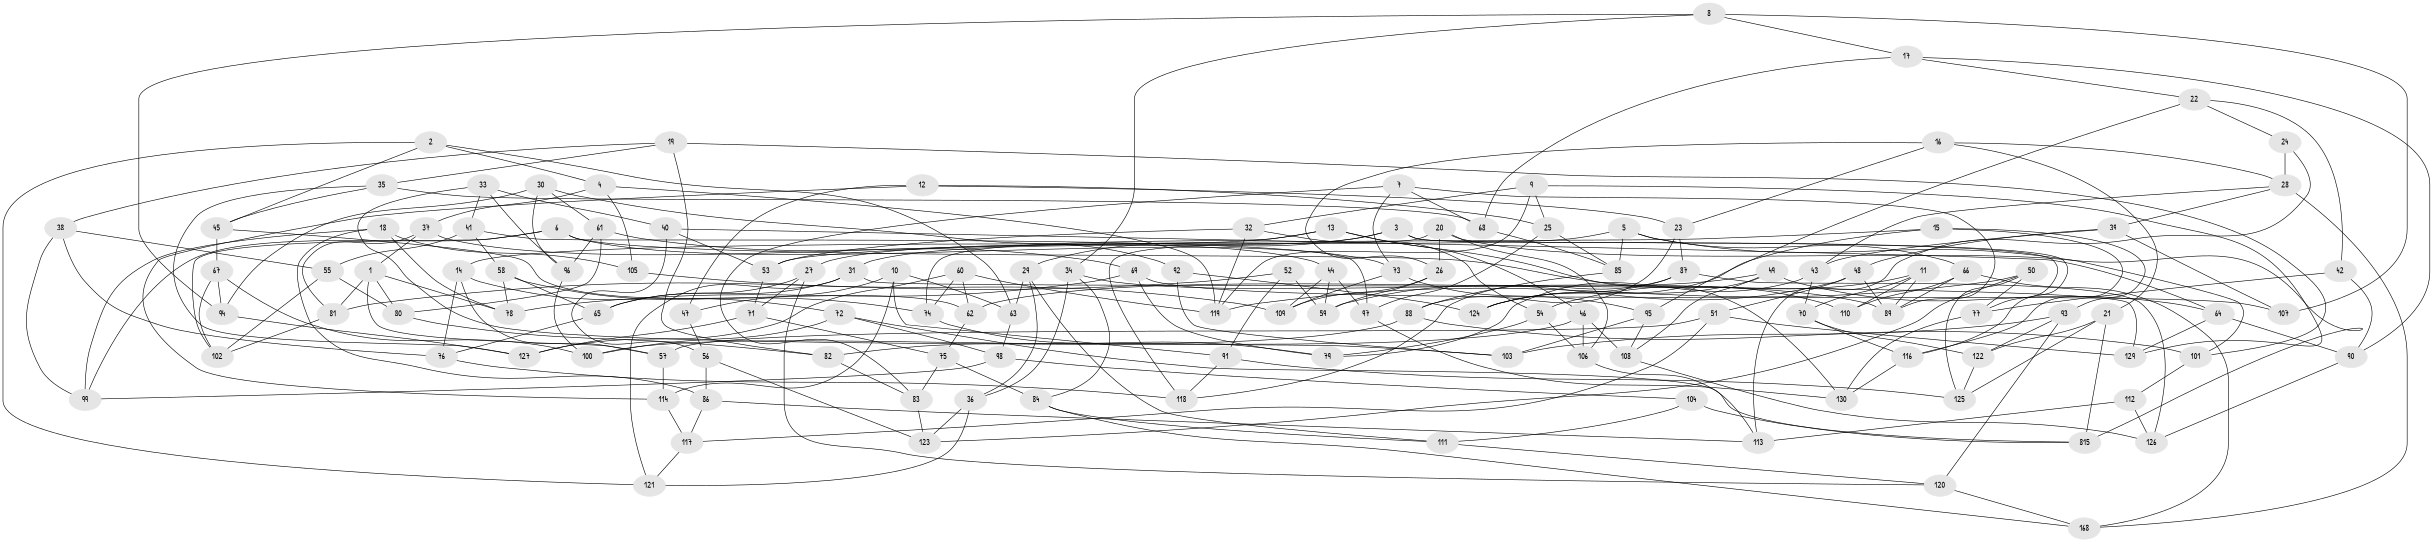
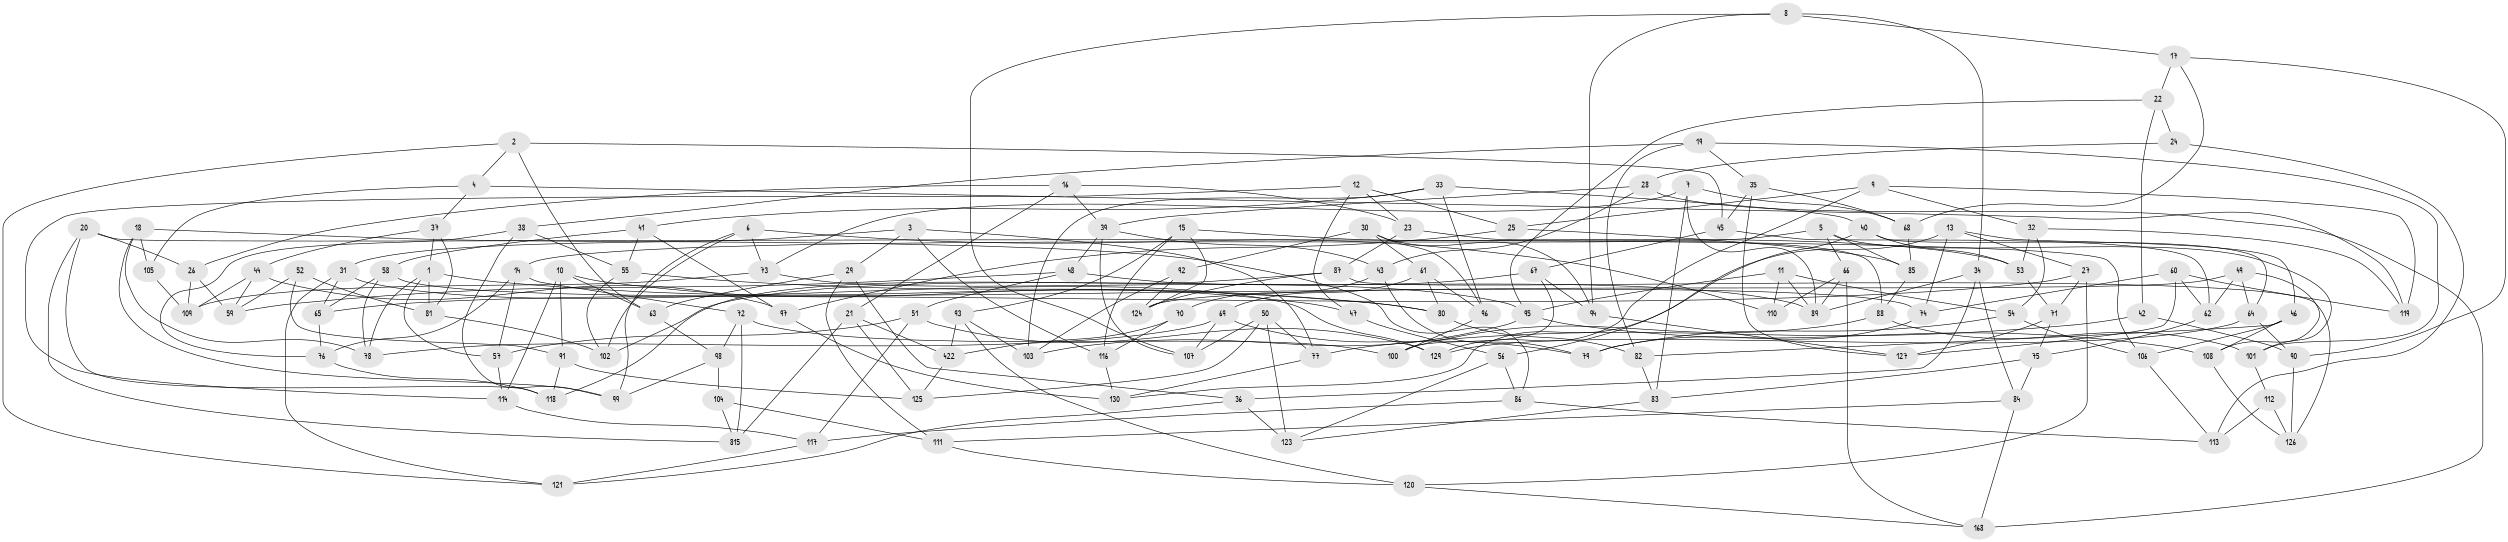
(2115, 151) -> (1085, 207)
(1863, 292) -> (1626, 294)
(1623, 293) -> (1227, 335)
(1978, 357) -> (949, 357)
